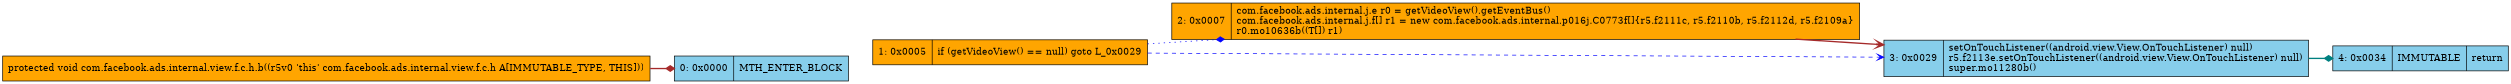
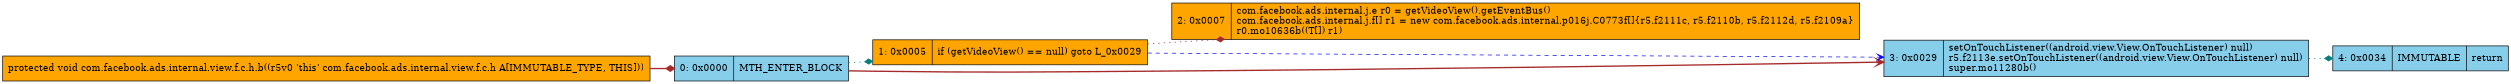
(1182, 42) -> (1182, 42)
(1836, 42) -> (1363, 69)
(2317, 58) -> (2317, 58)
none -> (857, 62)
